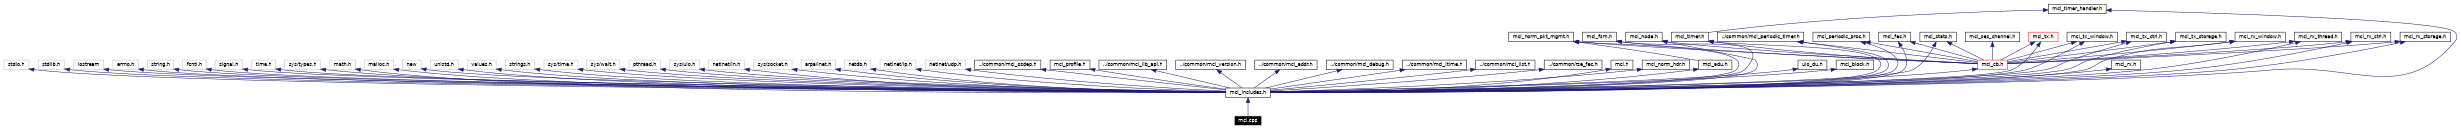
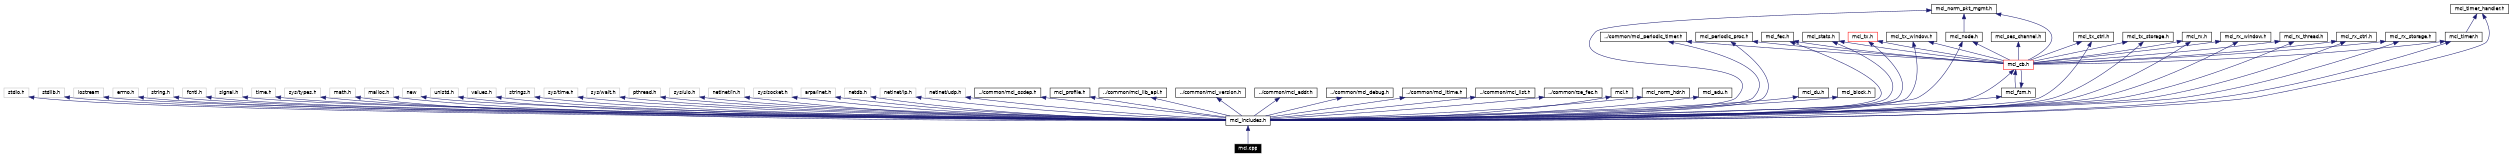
none -> (2141, 48)
(1639, 51) -> (1964, 26)
(1812, 65) -> (1813, 93)
none -> (2015, 81)
